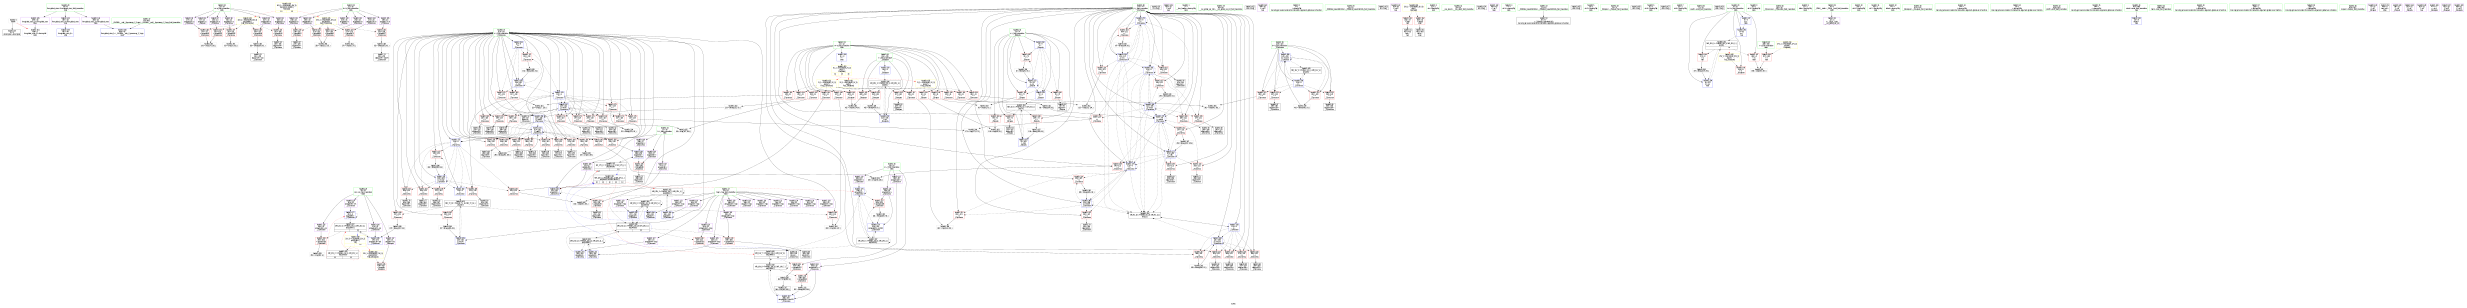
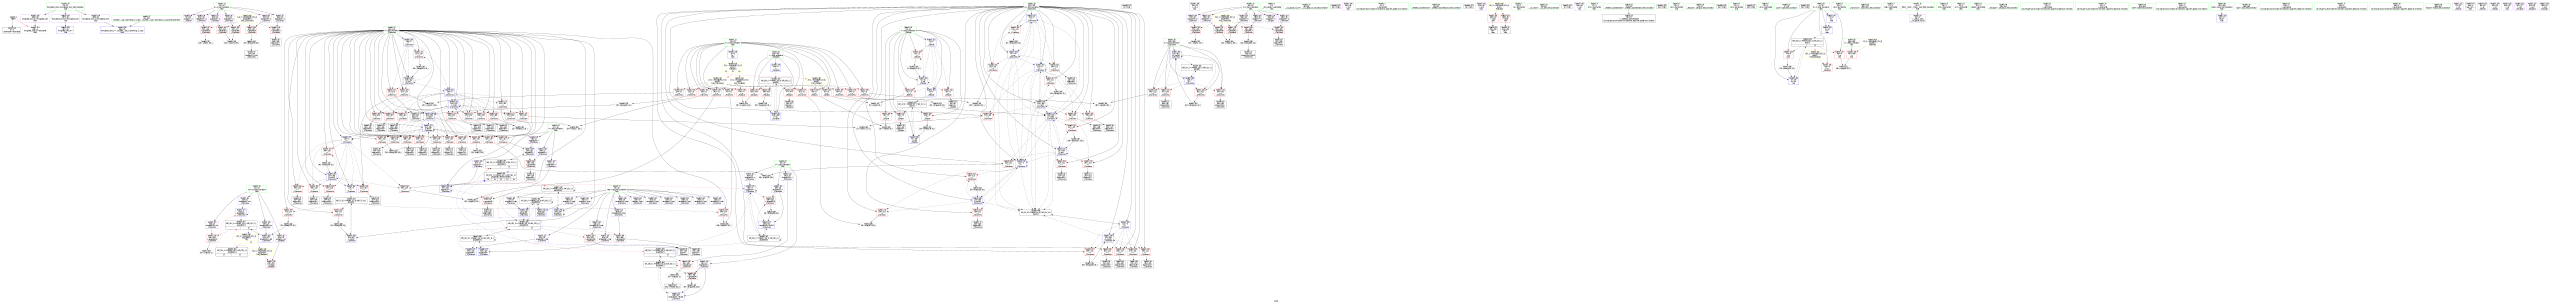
(287, 8) -> none
